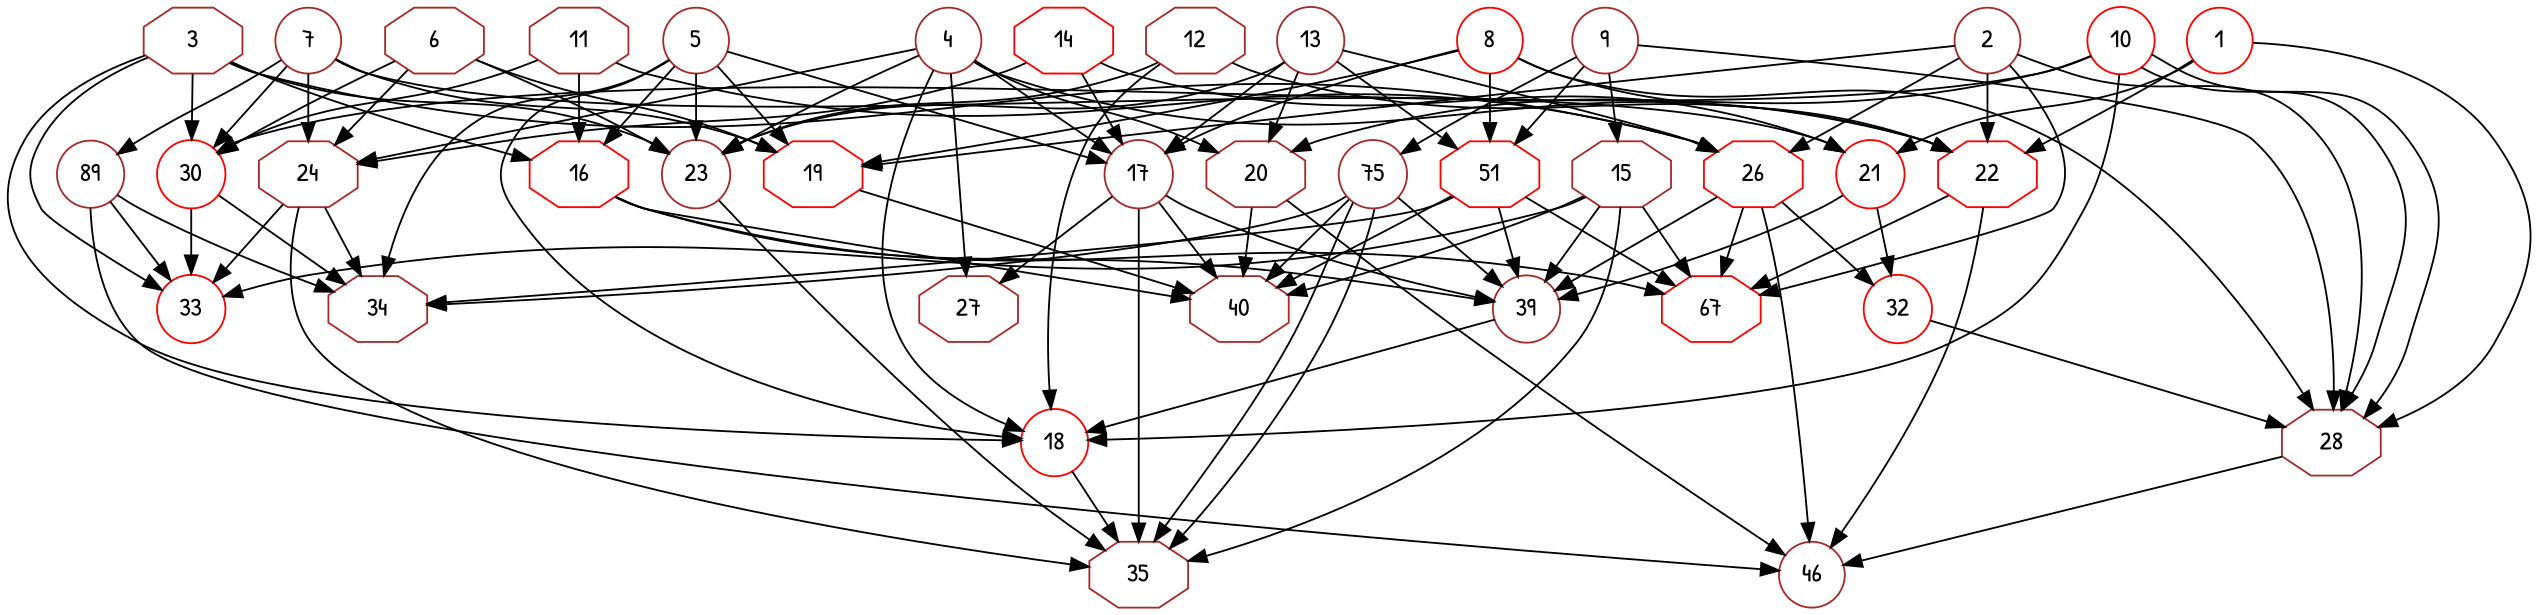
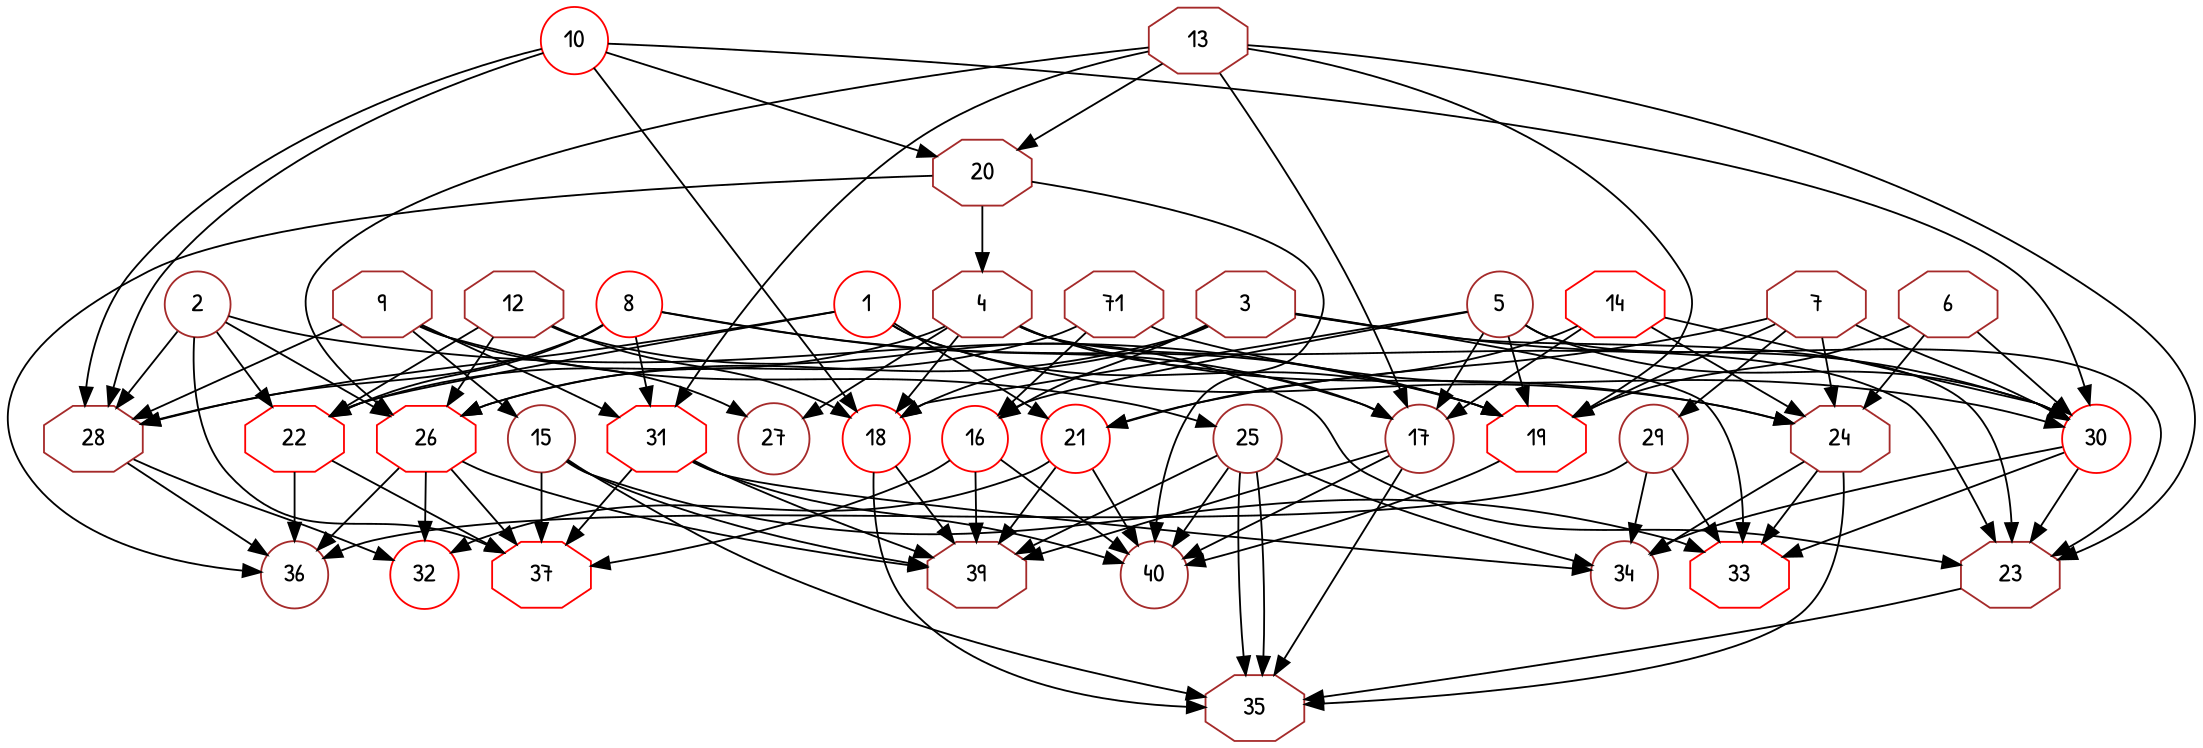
(308, 41) -> (1816, 304)
(579, 41) -> (1114, 304)
(949, 41) -> (982, 304)
(1311, 41) -> (1198, 41)
(1605, 41) -> (382, 304)
(565, 100) -> (2059, 497)
(1087, 107) -> (982, 230)
(470, 126) -> (1787, 372)
none -> (1569, 163)
(91, 174) -> (1654, 439)
(579, 174) -> (975, 439)
(696, 174) -> (2010, 575)
(1373, 174) -> (1248, 439)
(1490, 174) -> (657, 439)
(1622, 174) -> (542, 439)
(1071, 228) -> (576, 366)
(1467, 241) -> (1109, 496)
(191, 309) -> (1740, 575)
(378, 309) -> (1624, 575)
(969, 309) -> (774, 439)
(1239, 309) -> (1154, 575)
(1527, 309) -> (977, 575)
(1711, 309) -> (542, 575)
none -> (1859, 362)
none -> (476, 364)
(1329, 365) -> (919, 497)
(2099, 371) -> (242, 503)
none -> (1187, 374)
none -> (1174, 389)
(1812, 575) -> (295, 575)
